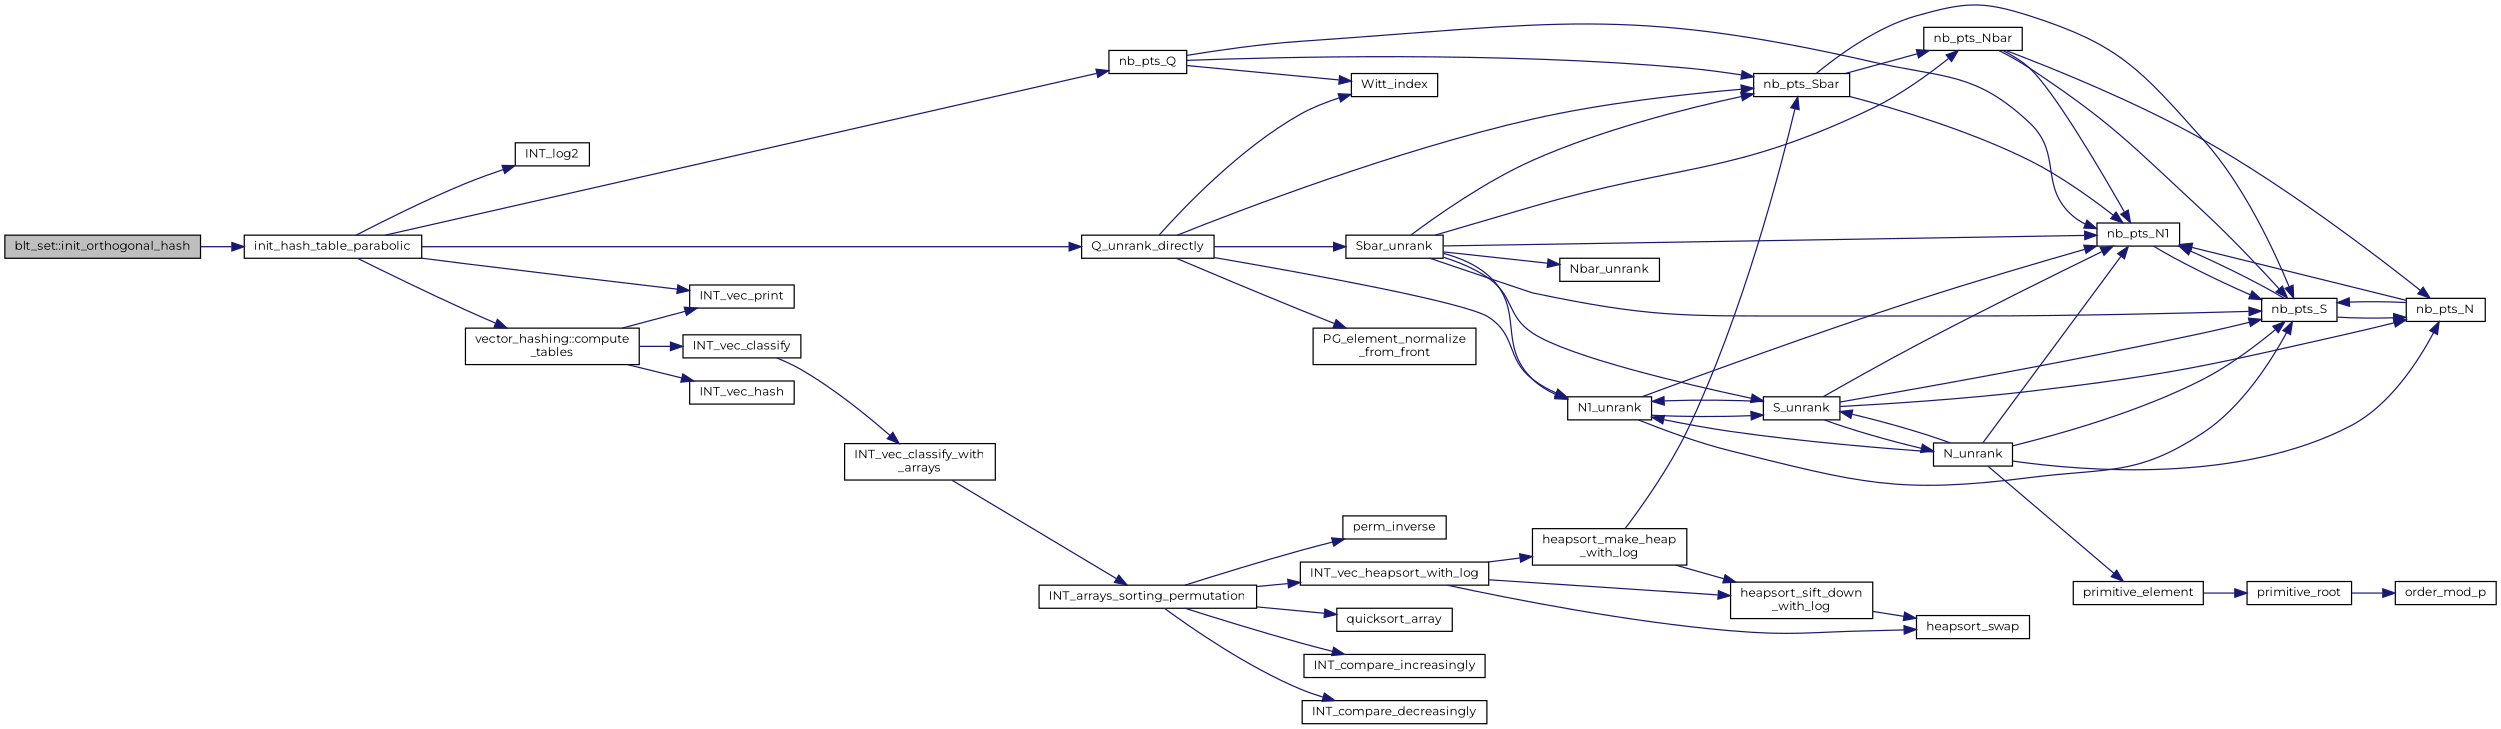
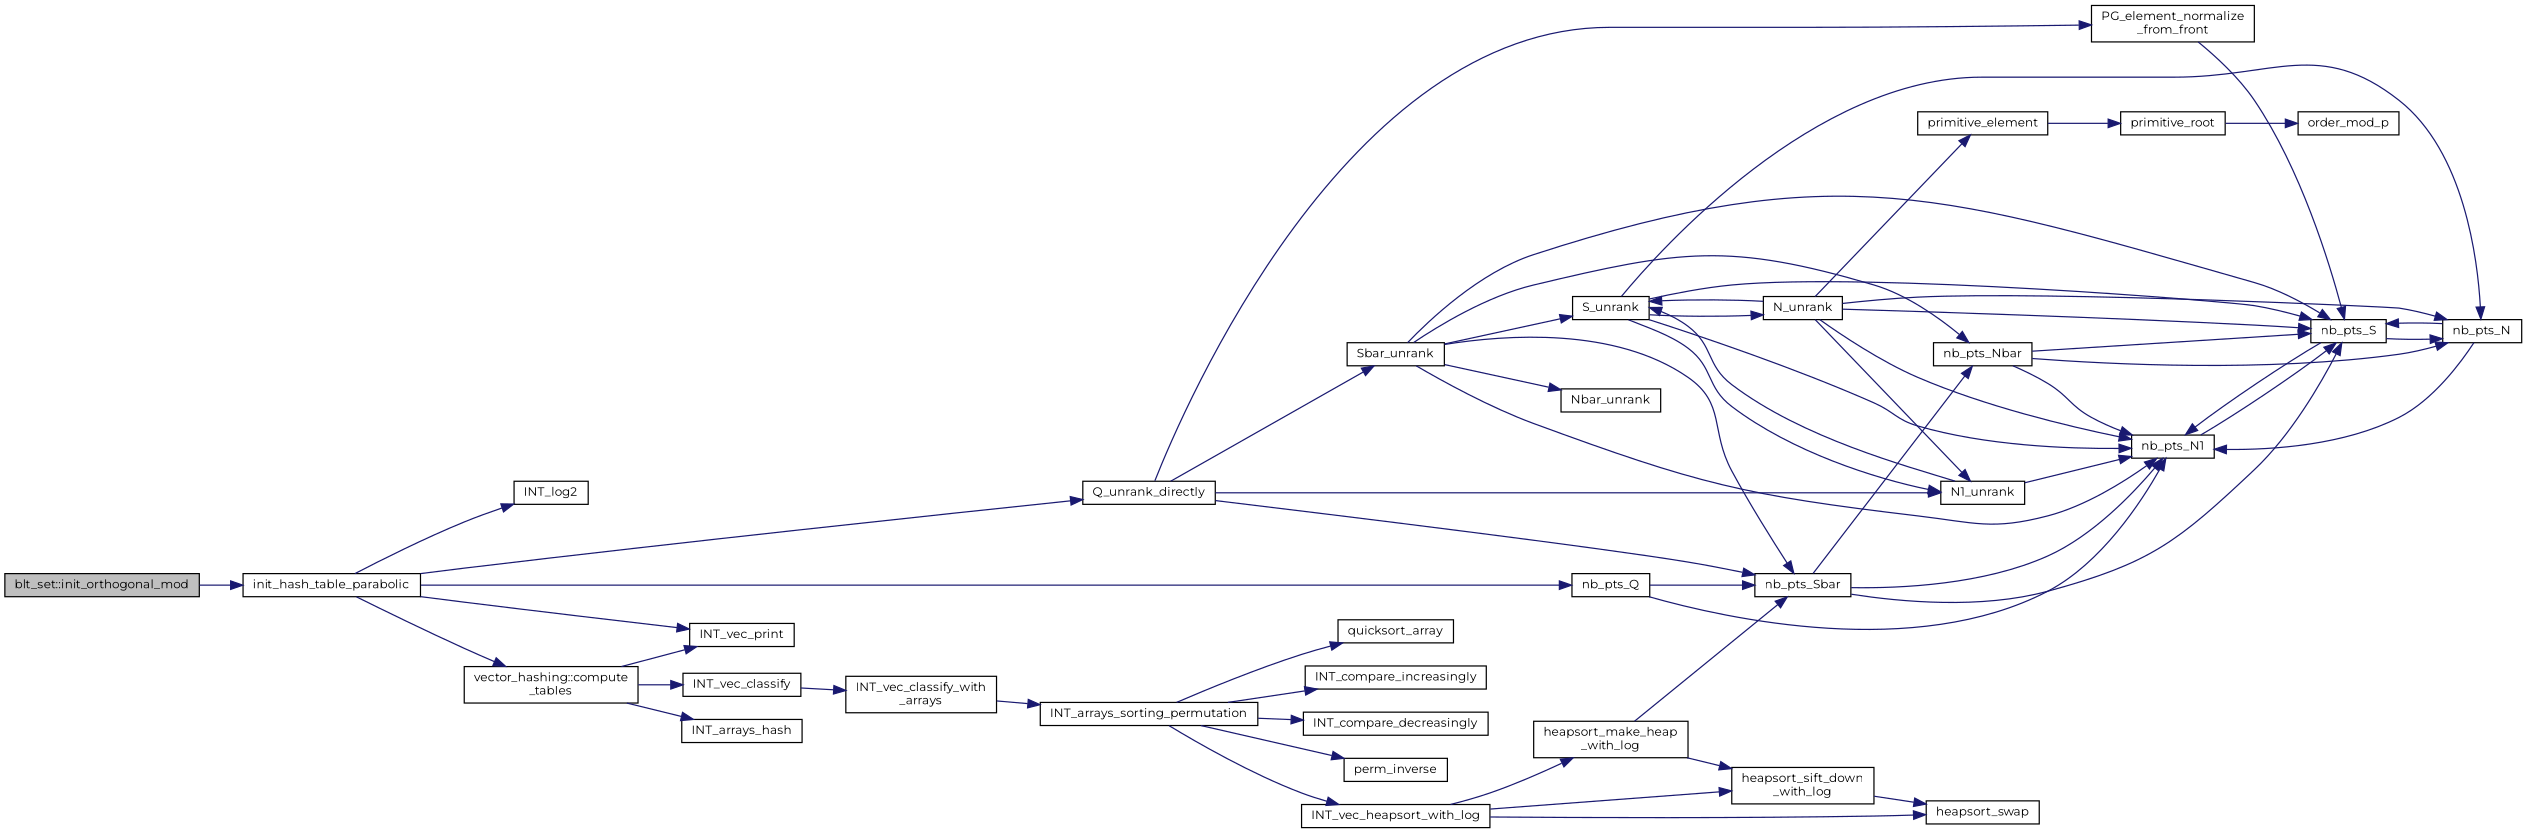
(1395, 85) -> none
(103, 247) -> (102, 585)
(1510, 321) -> none
(742, 393) -> (742, 731)
(1986, 482) -> (2290, 163)
